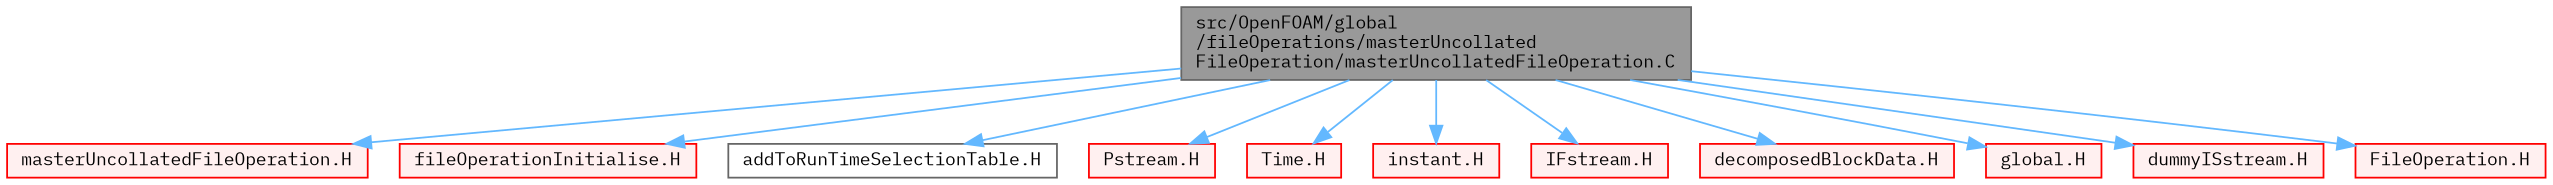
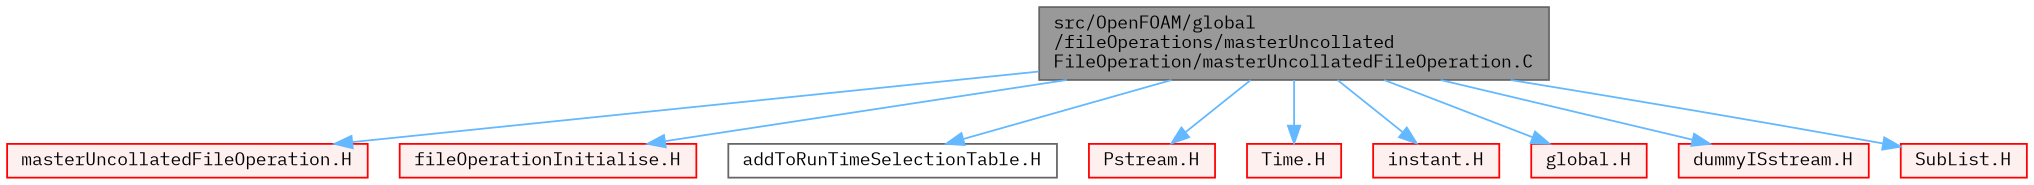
(1600, 161) -> none
(1827, 161) -> none
(2451, 161) -> (1964, 161)
